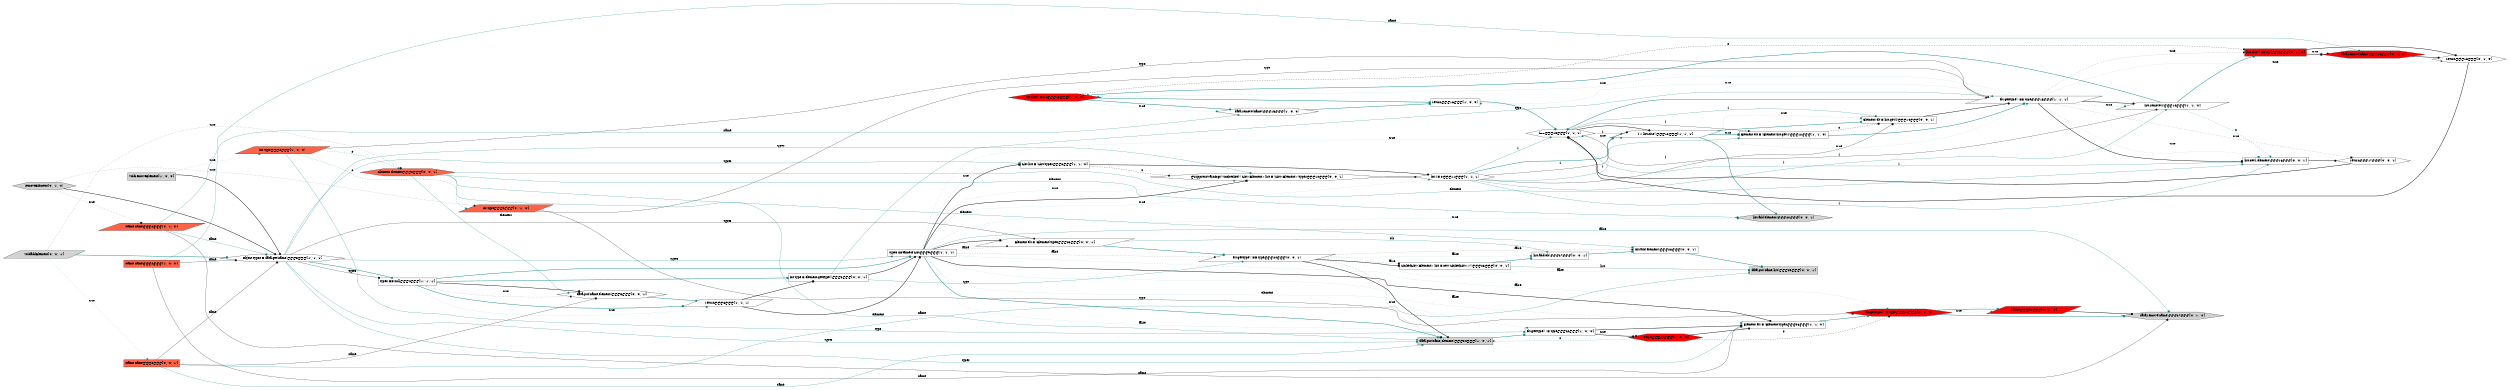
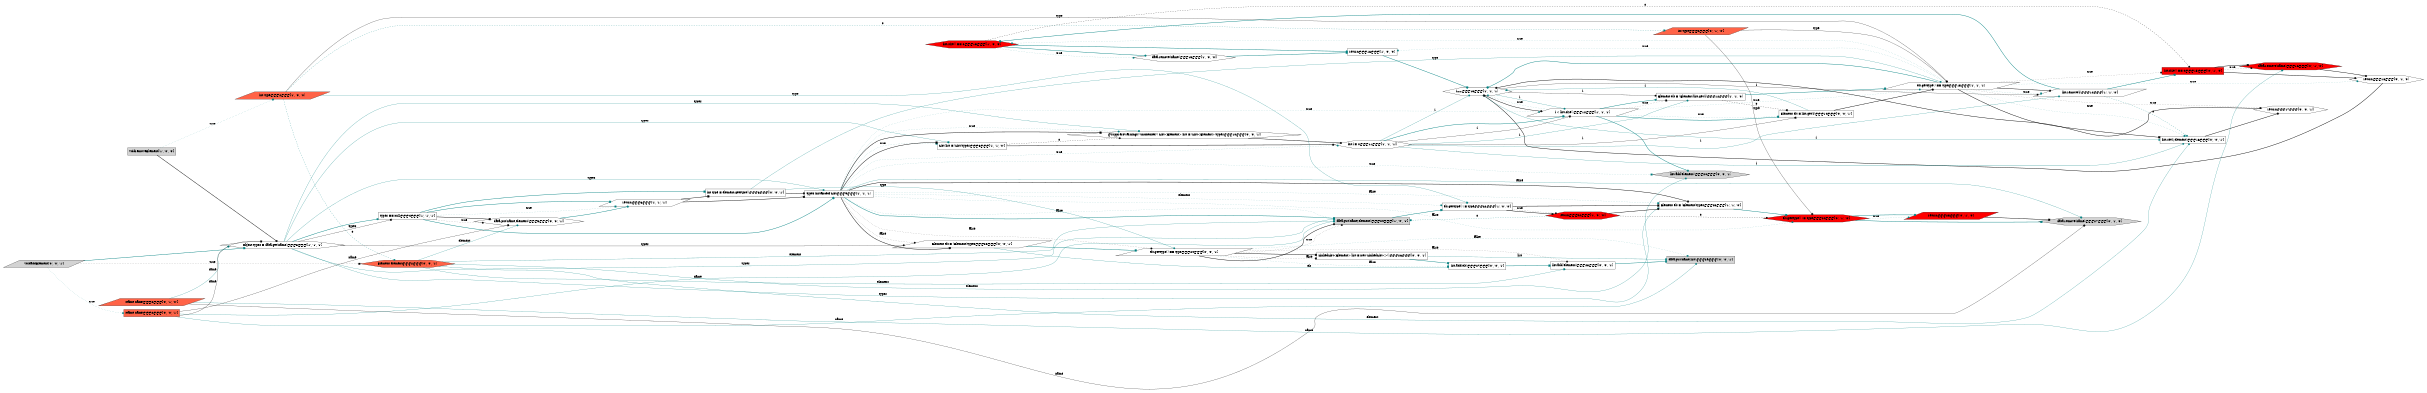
(1721, 110) -> (1660, 88)
(44, 186) -> none
(152, 264) -> none
